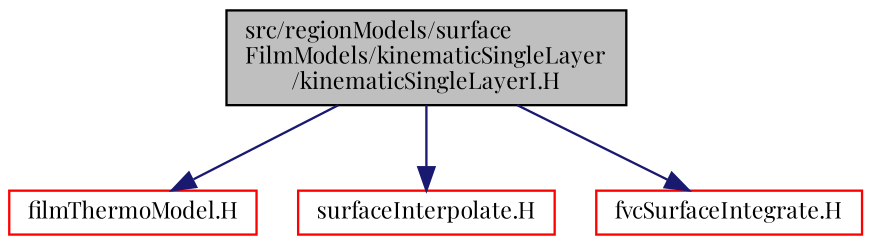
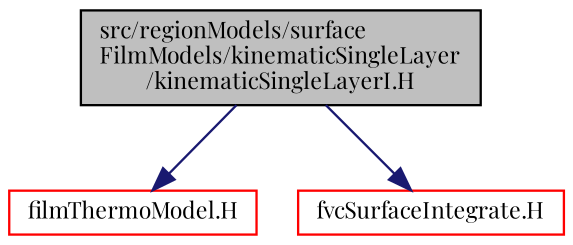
(426, 213) -> none
